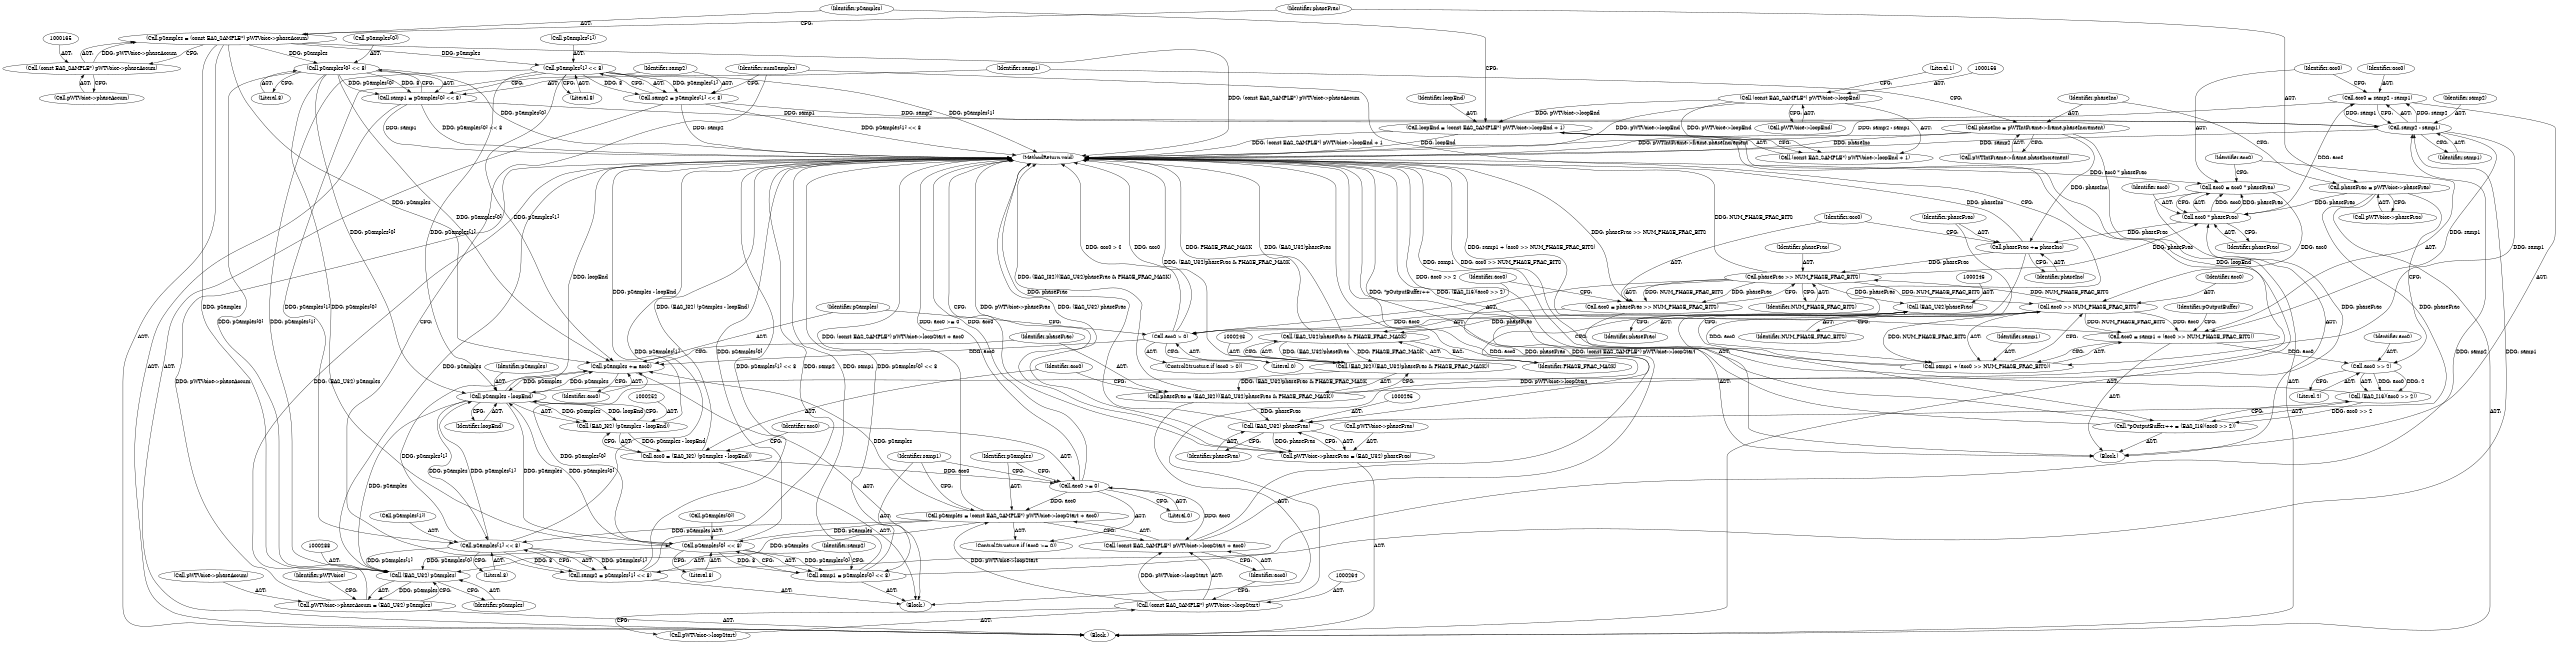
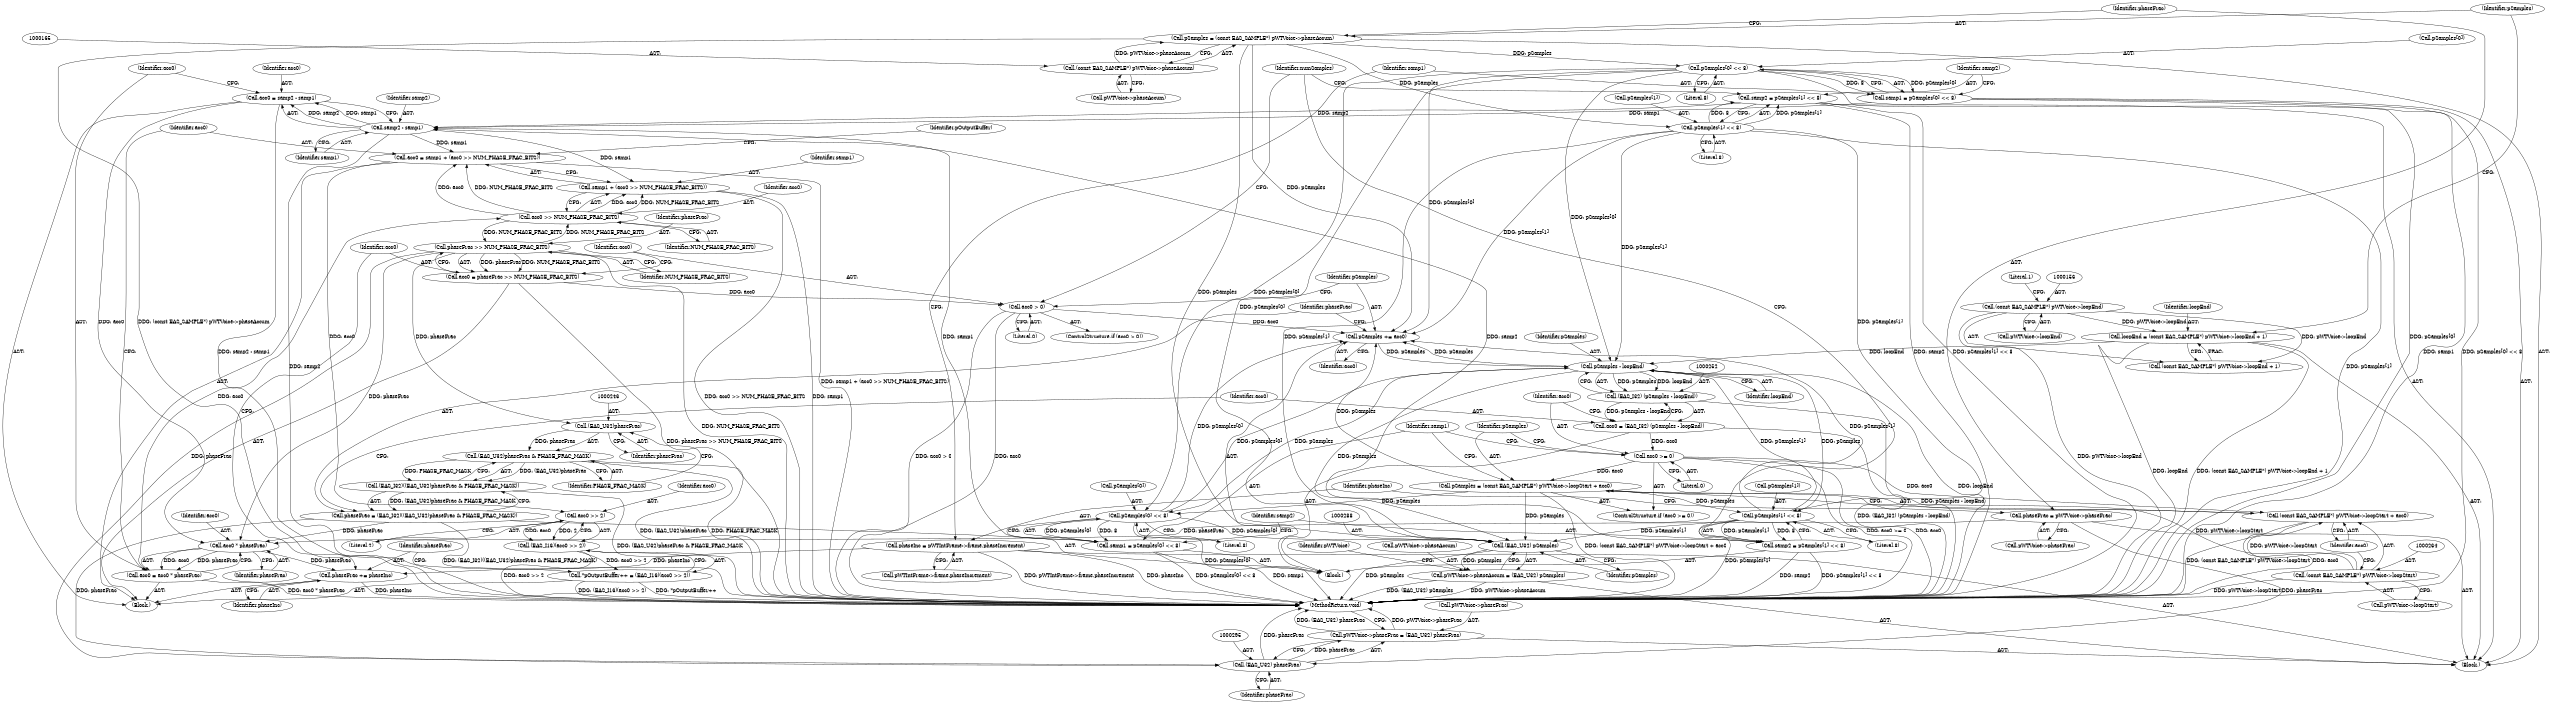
(1763, 143) -> (2217, 352)
(1697, 164) -> (747, 603)
(1919, 262) -> none
(2409, 277) -> (576, 534)
(1234, 337) -> none
(1459, 352) -> (603, 472)
